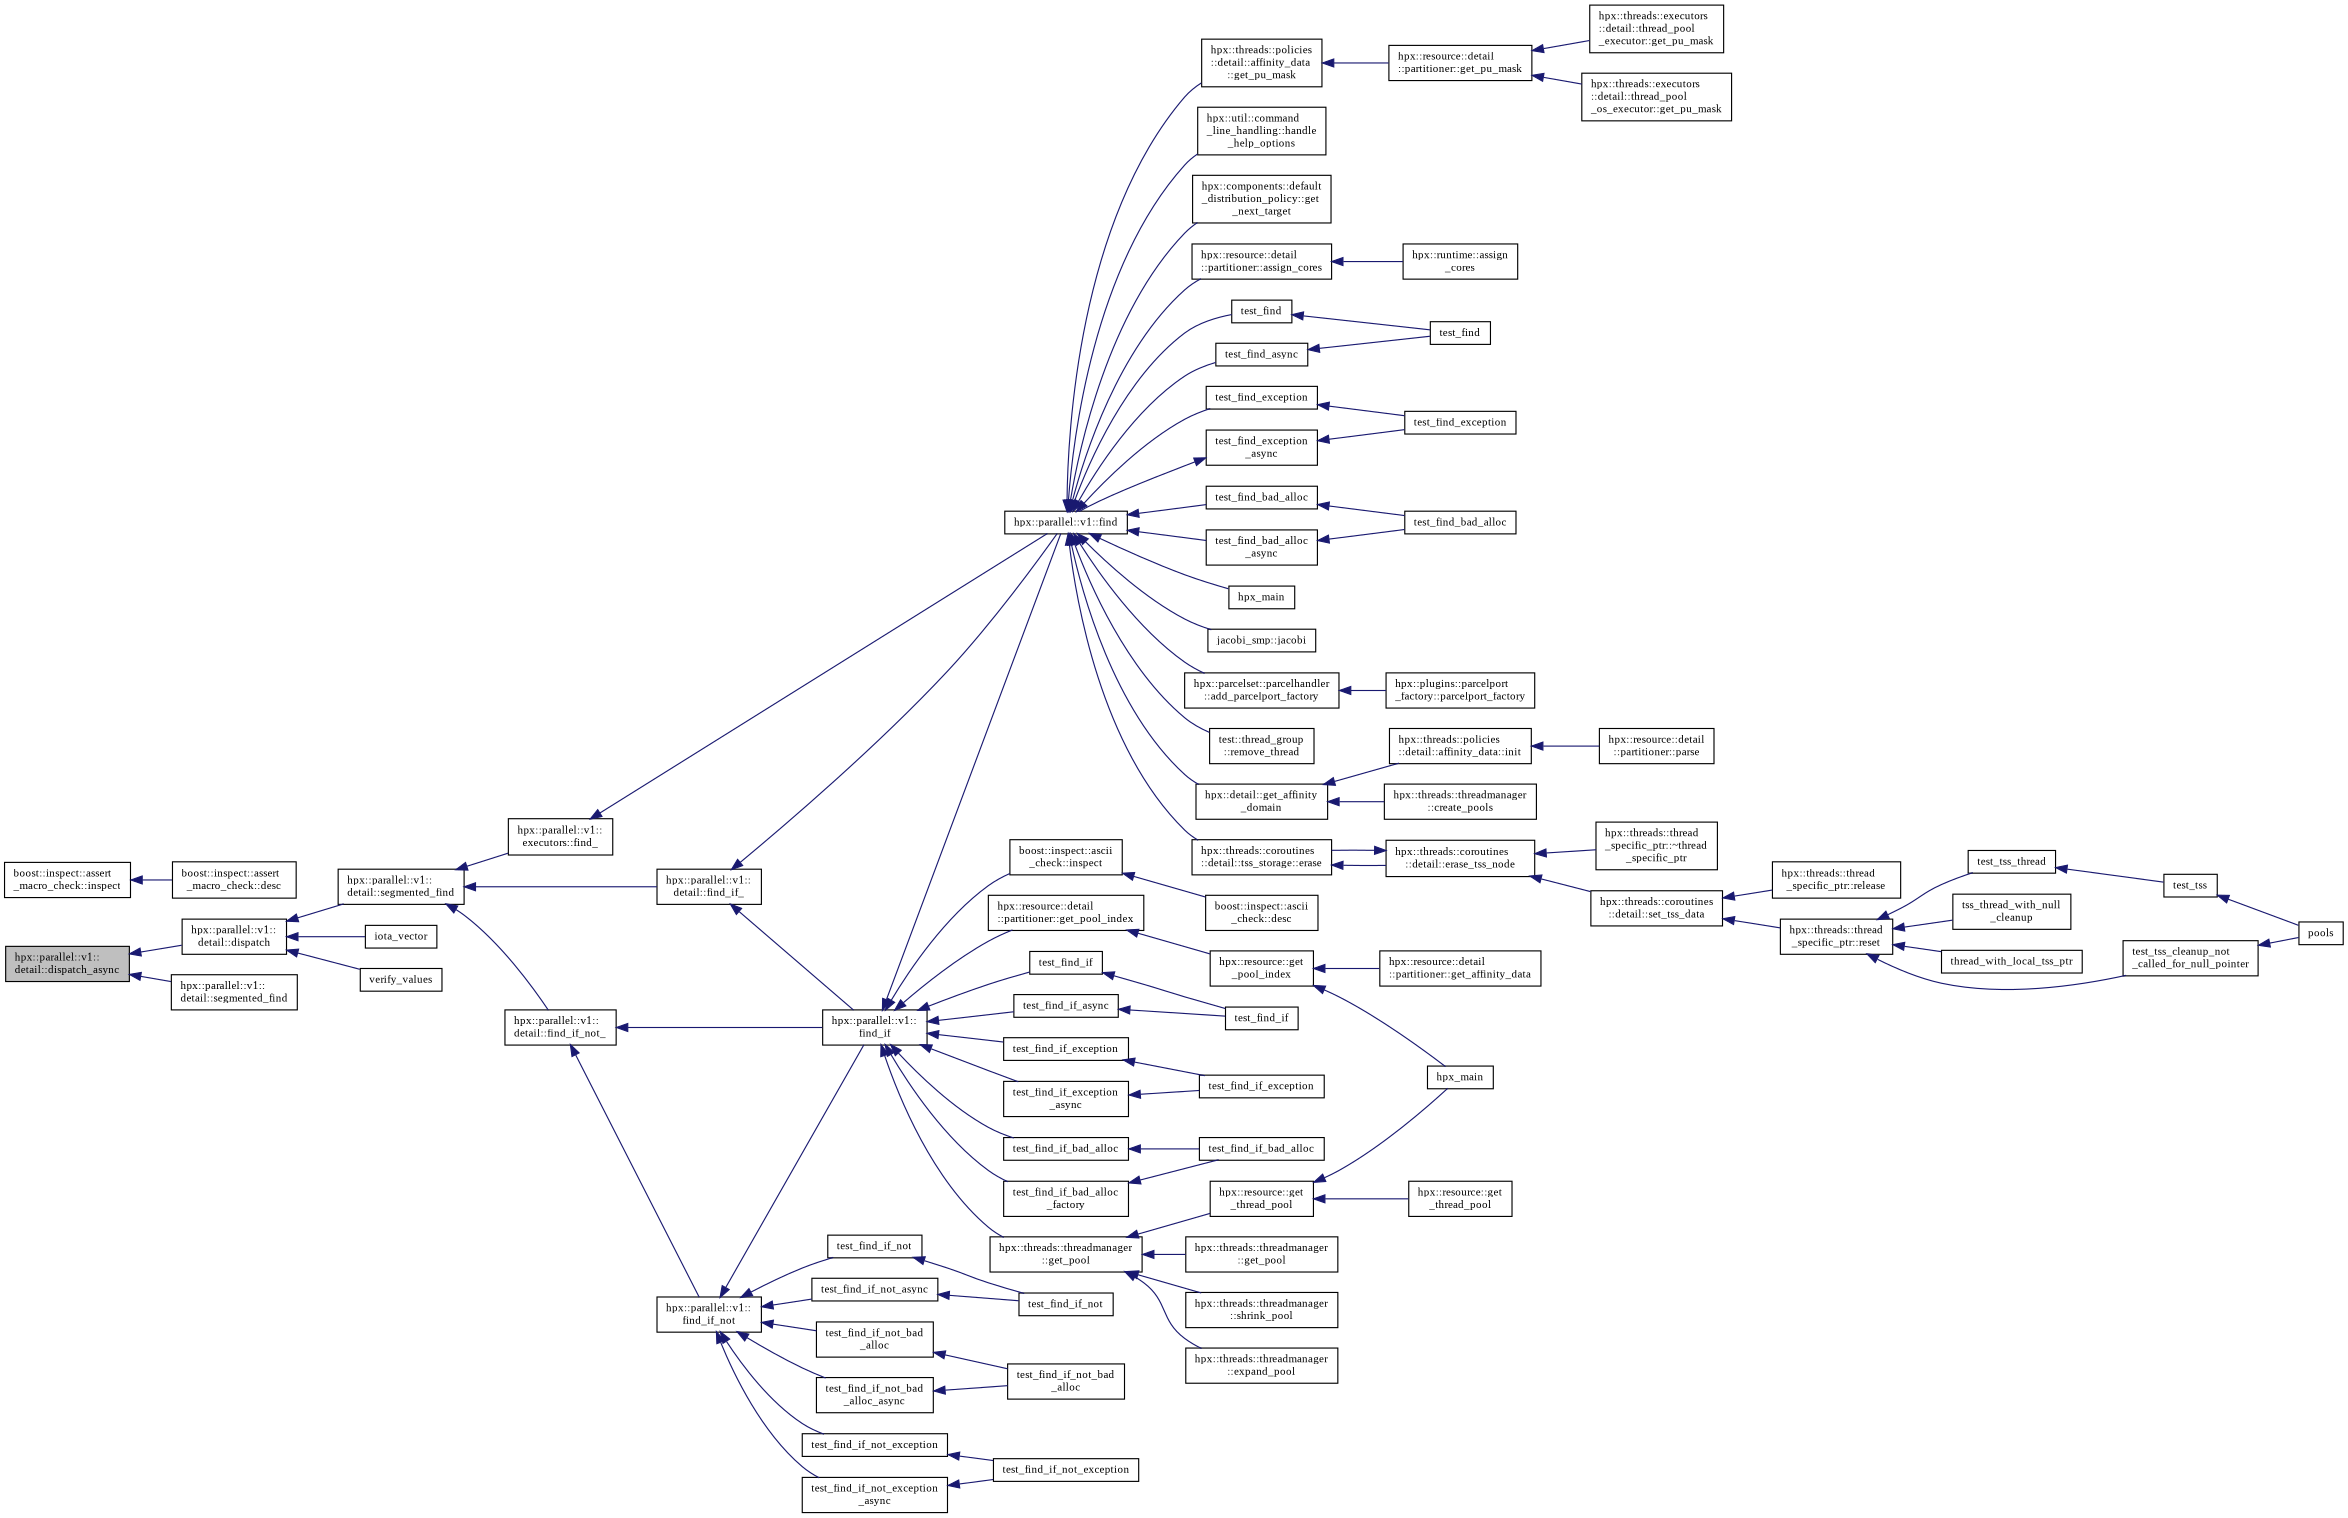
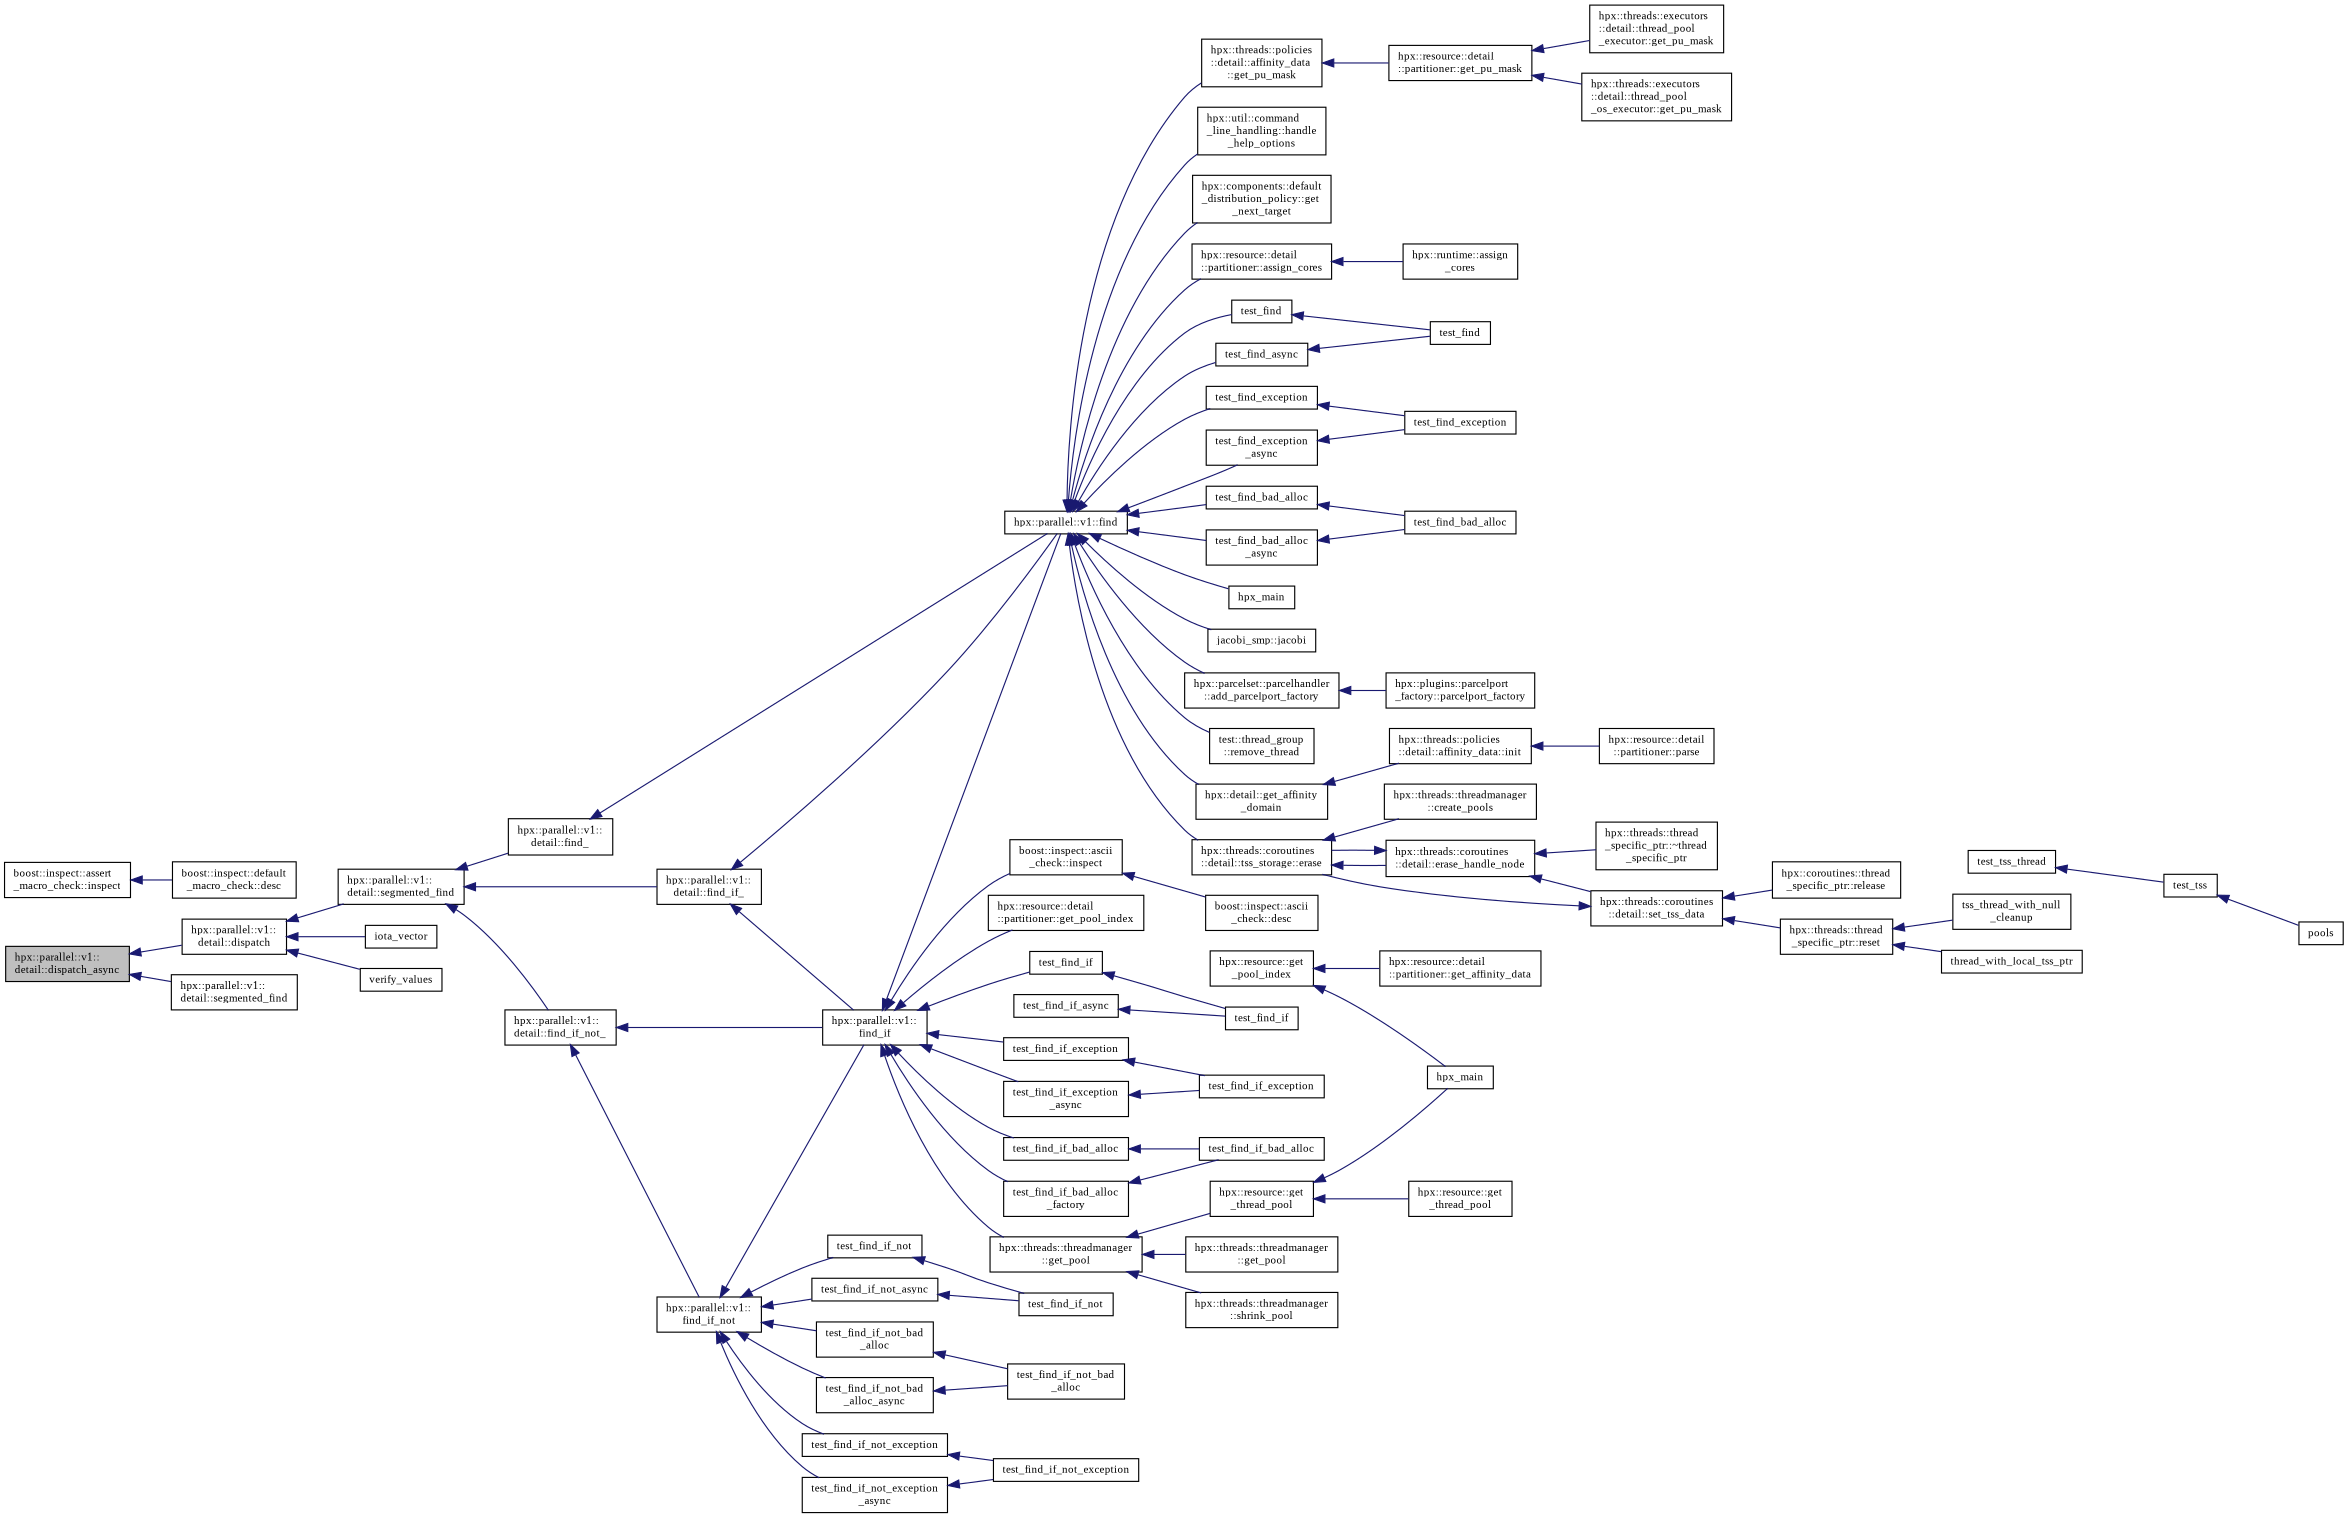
(1136, 485) -> (1183, 487)
(1362, 802) -> (1367, 828)
(561, 837) -> (561, 837)
(1460, 858) -> (1460, 858)
(234, 880) -> (234, 880)
(1837, 880) -> (1837, 880)
(1929, 891) -> none
none -> (1450, 896)
(1174, 944) -> none
(2191, 958) -> none
(976, 1016) -> none
(1262, 1366) -> none
